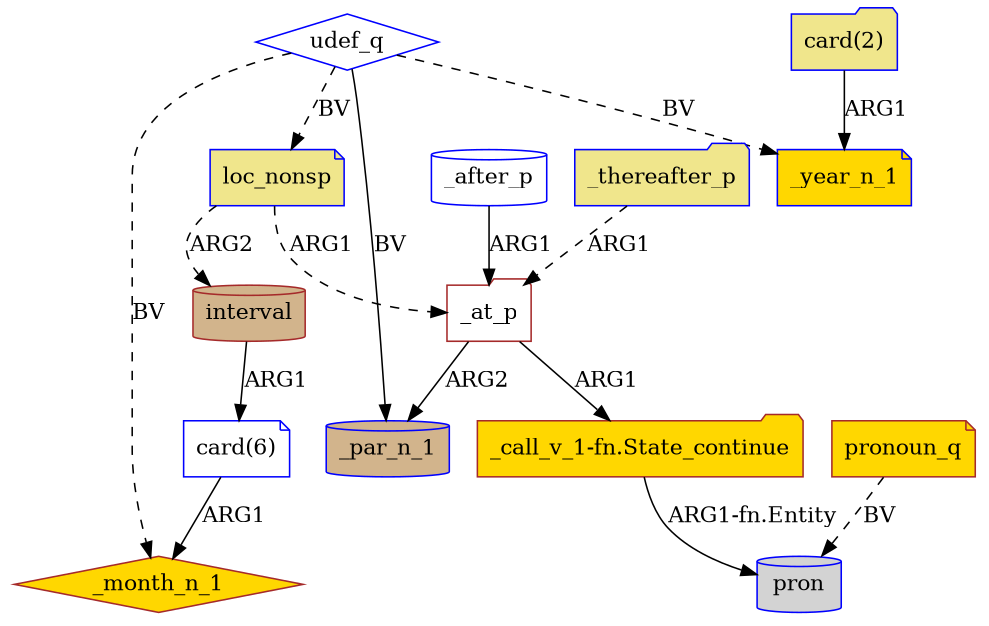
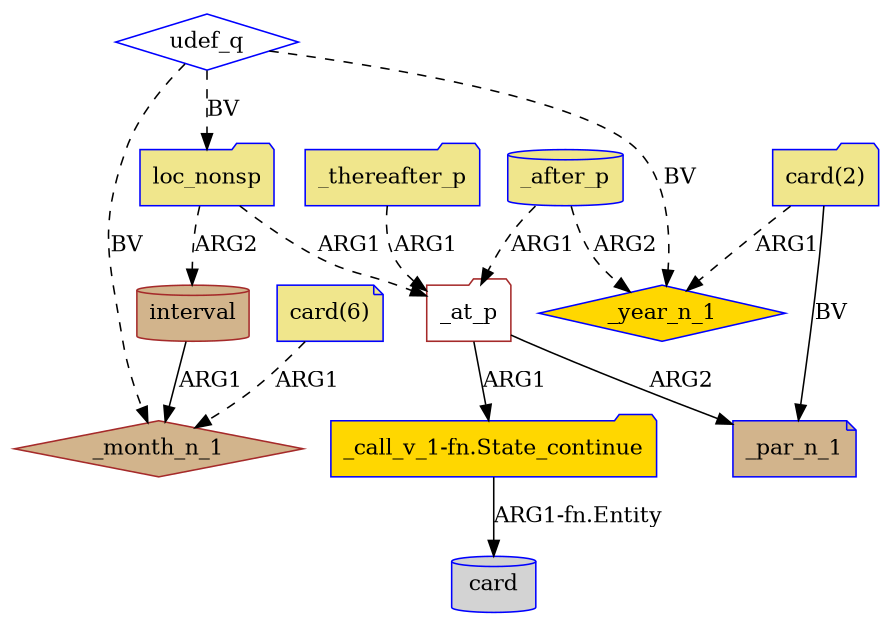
(844, 102) -> (744, 243)
(277, 178) -> (207, 178)
(489, 178) -> (565, 178)
(844, 178) -> (662, 313)
(372, 237) -> (814, 305)
(489, 238) -> (509, 236)
none -> (588, 248)
(244, 373) -> (178, 374)
(237, 449) -> (330, 313)
(388, 449) -> (794, 449)
(640, 449) -> (494, 449)
(904, 449) -> none
(201, 511) -> (260, 384)
(159, 584) -> (159, 449)
(799, 584) -> (494, 584)
